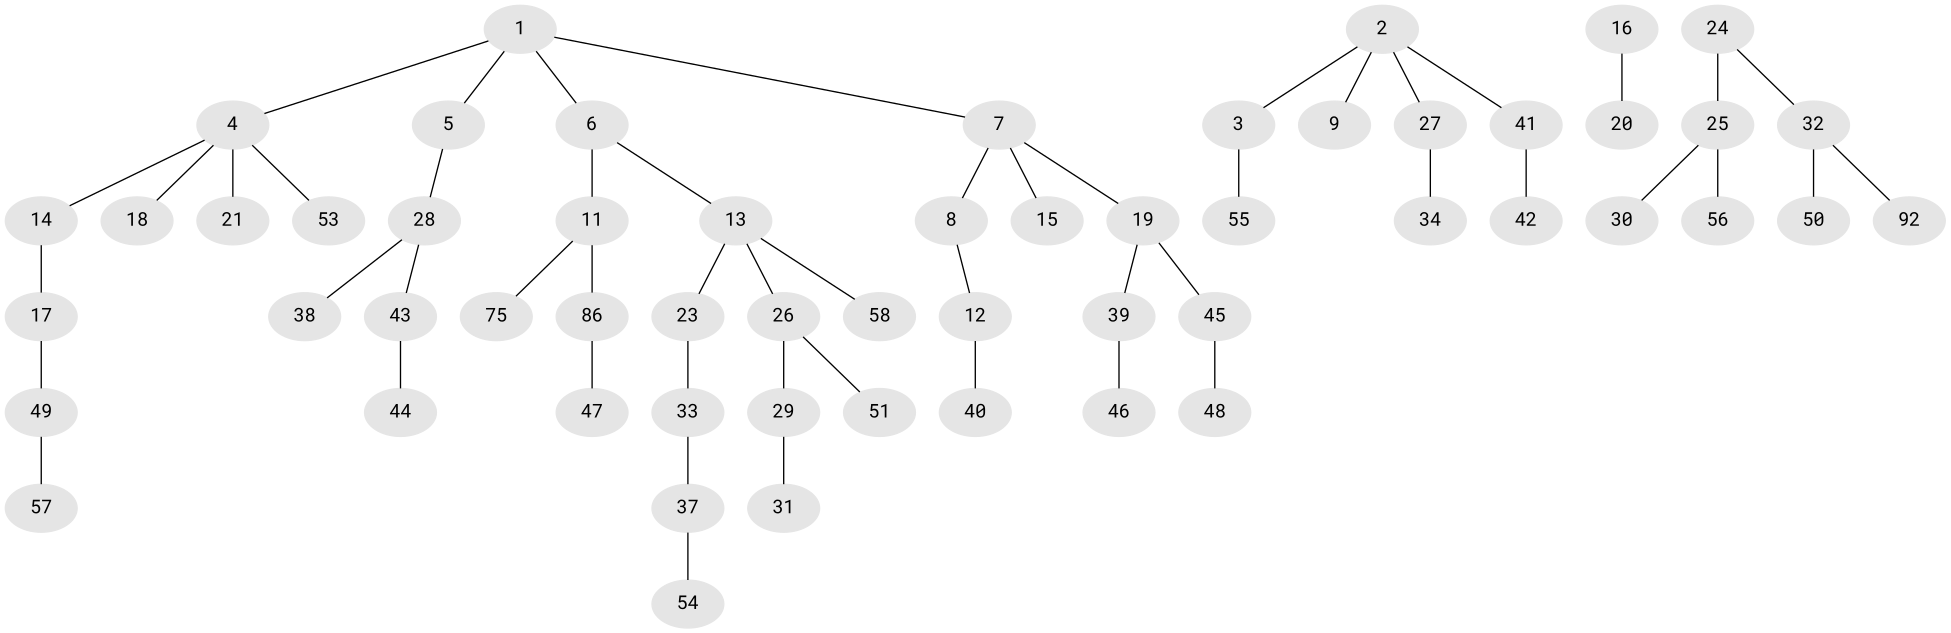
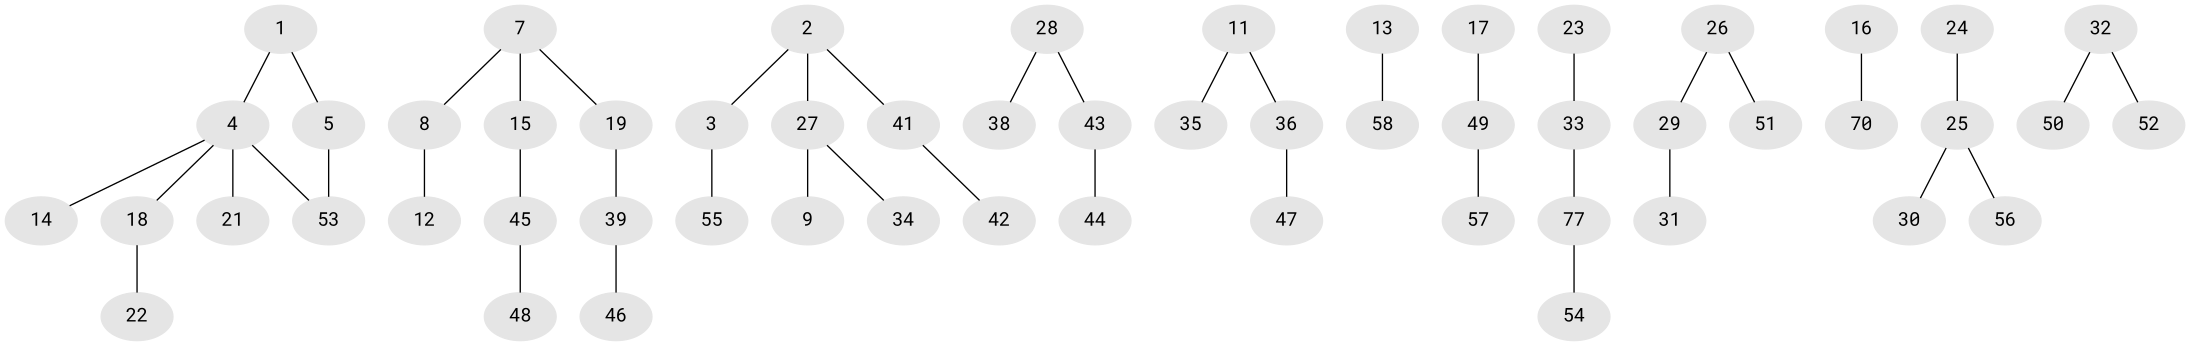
(760, 77) -> none
(1358, 77) -> (808, 173)
(1766, 77) -> none
(592, 125) -> none
(1622, 125) -> (1861, 125)
(436, 173) -> (329, 173)
(1909, 221) -> (2149, 125)
(41, 269) -> none
(712, 269) -> none
(760, 269) -> none
(1179, 269) -> (520, 173)
none -> (137, 317)
(496, 317) -> (1191, 125)
(592, 317) -> (1287, 125)
(975, 412) -> none
(688, 508) -> (1574, 221)
